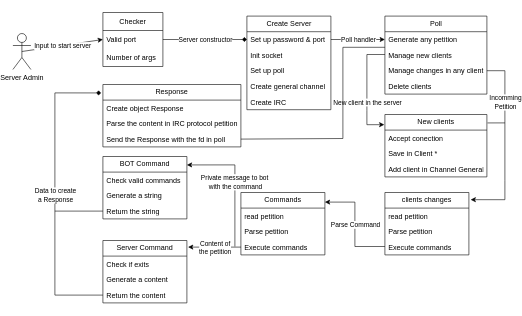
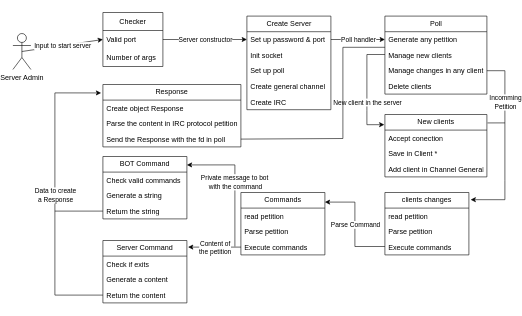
(241, 39) -> (241, 39)
(95, 93) -> (95, 93)
